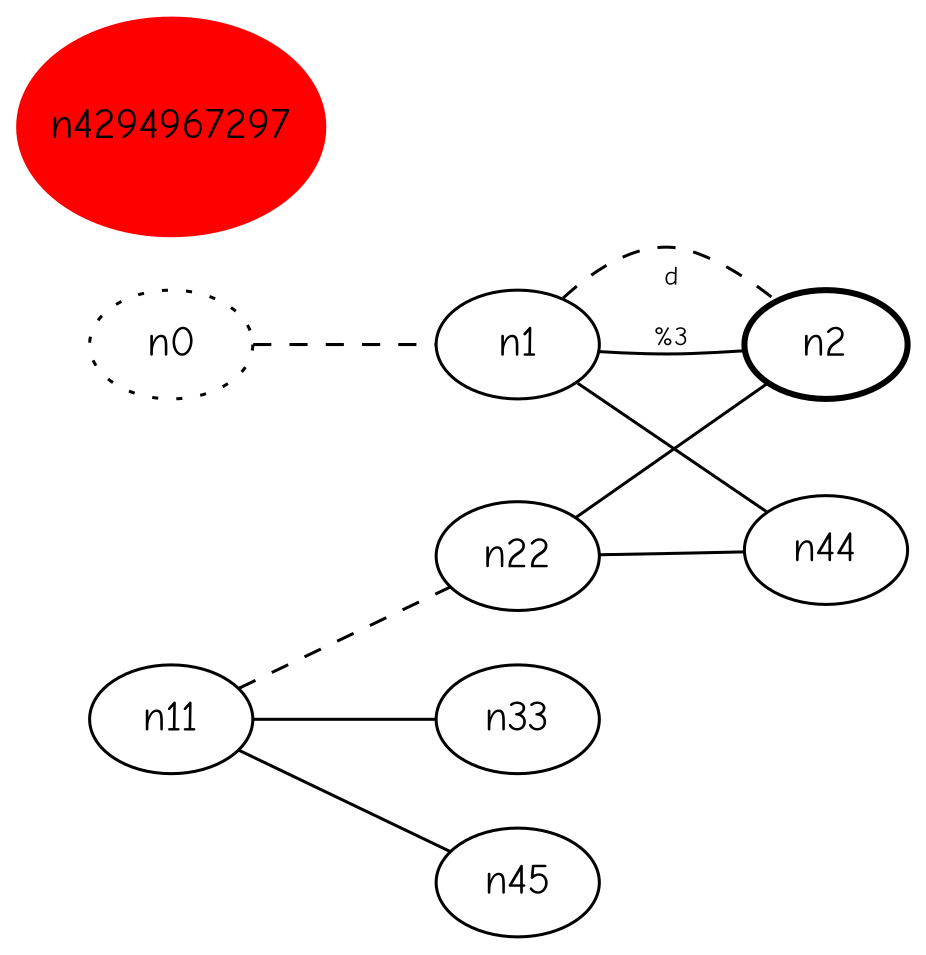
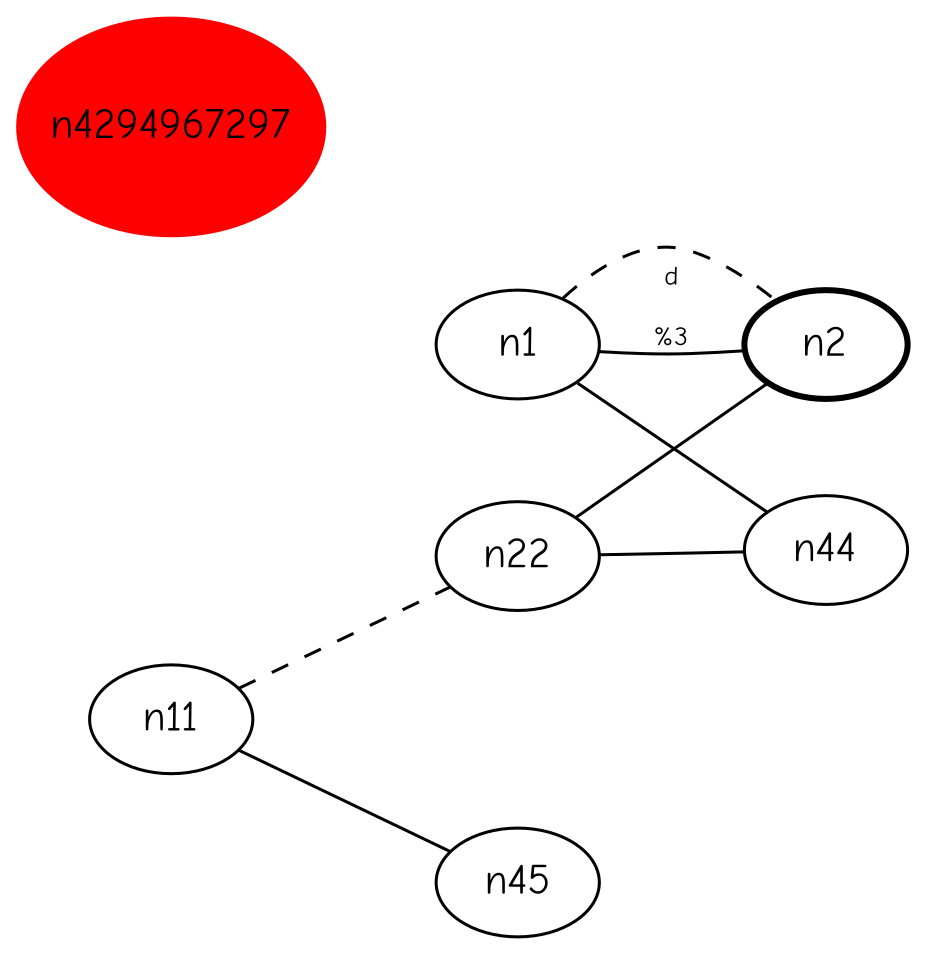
(171, 345) -> none
(518, 719) -> none
